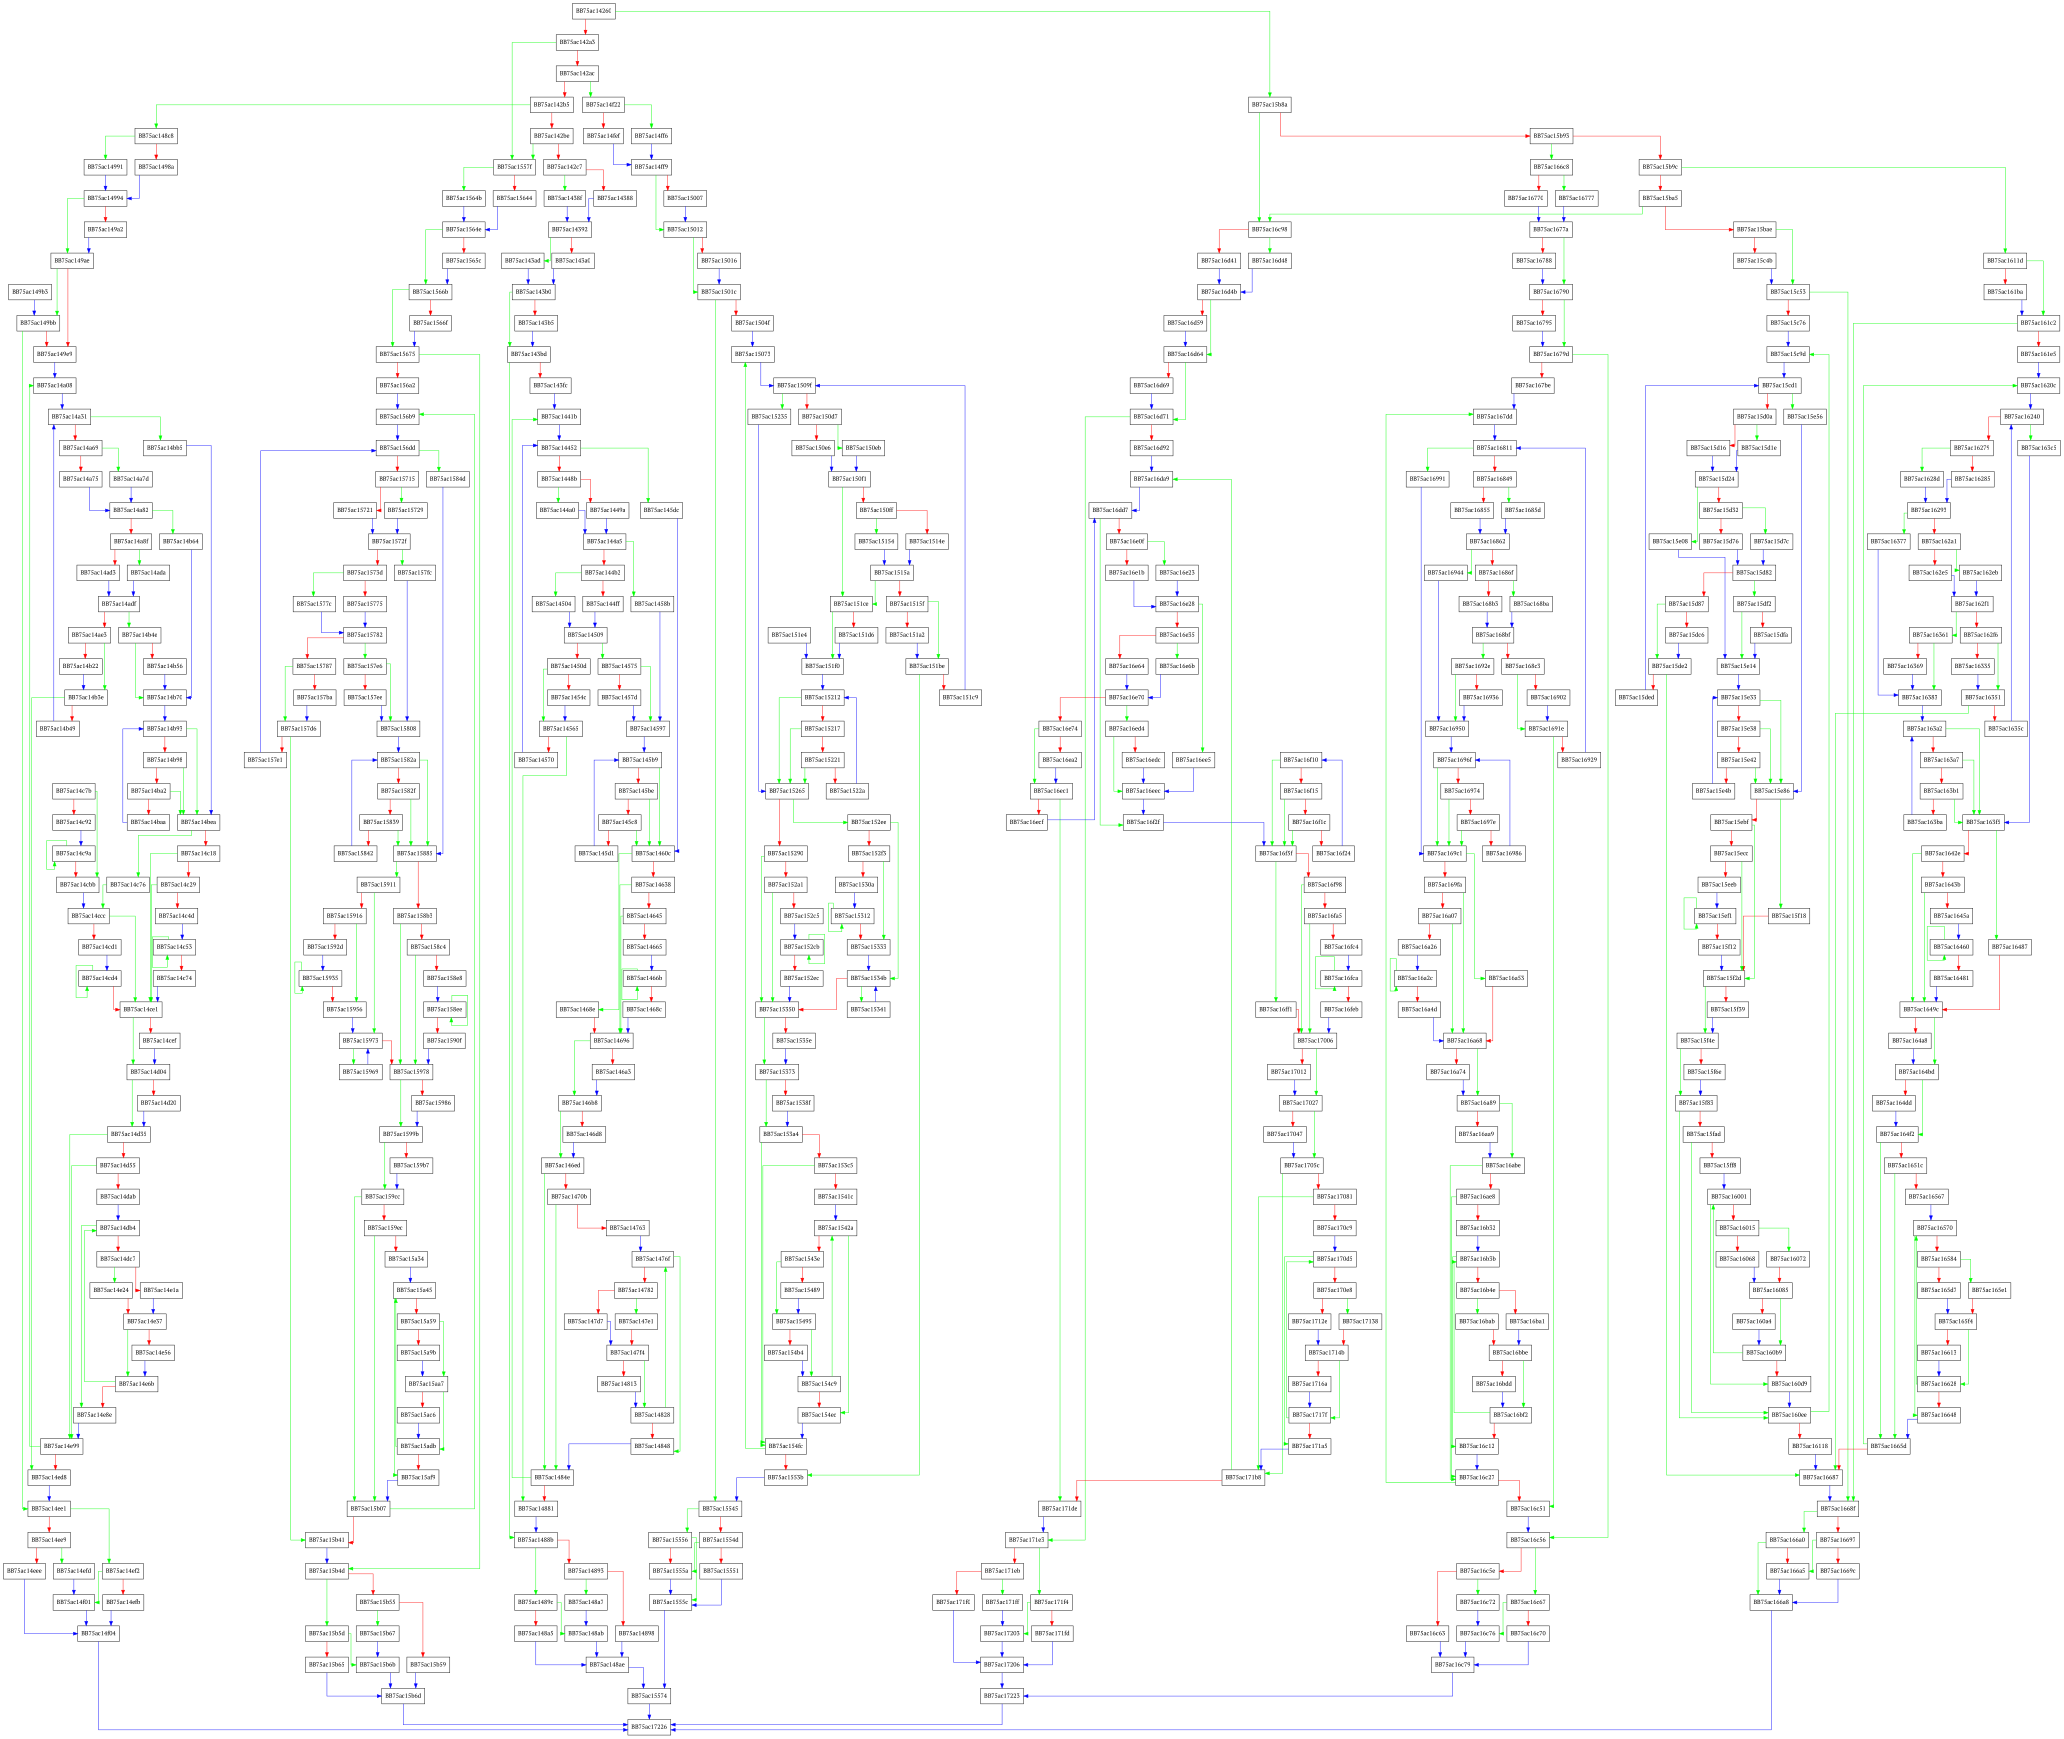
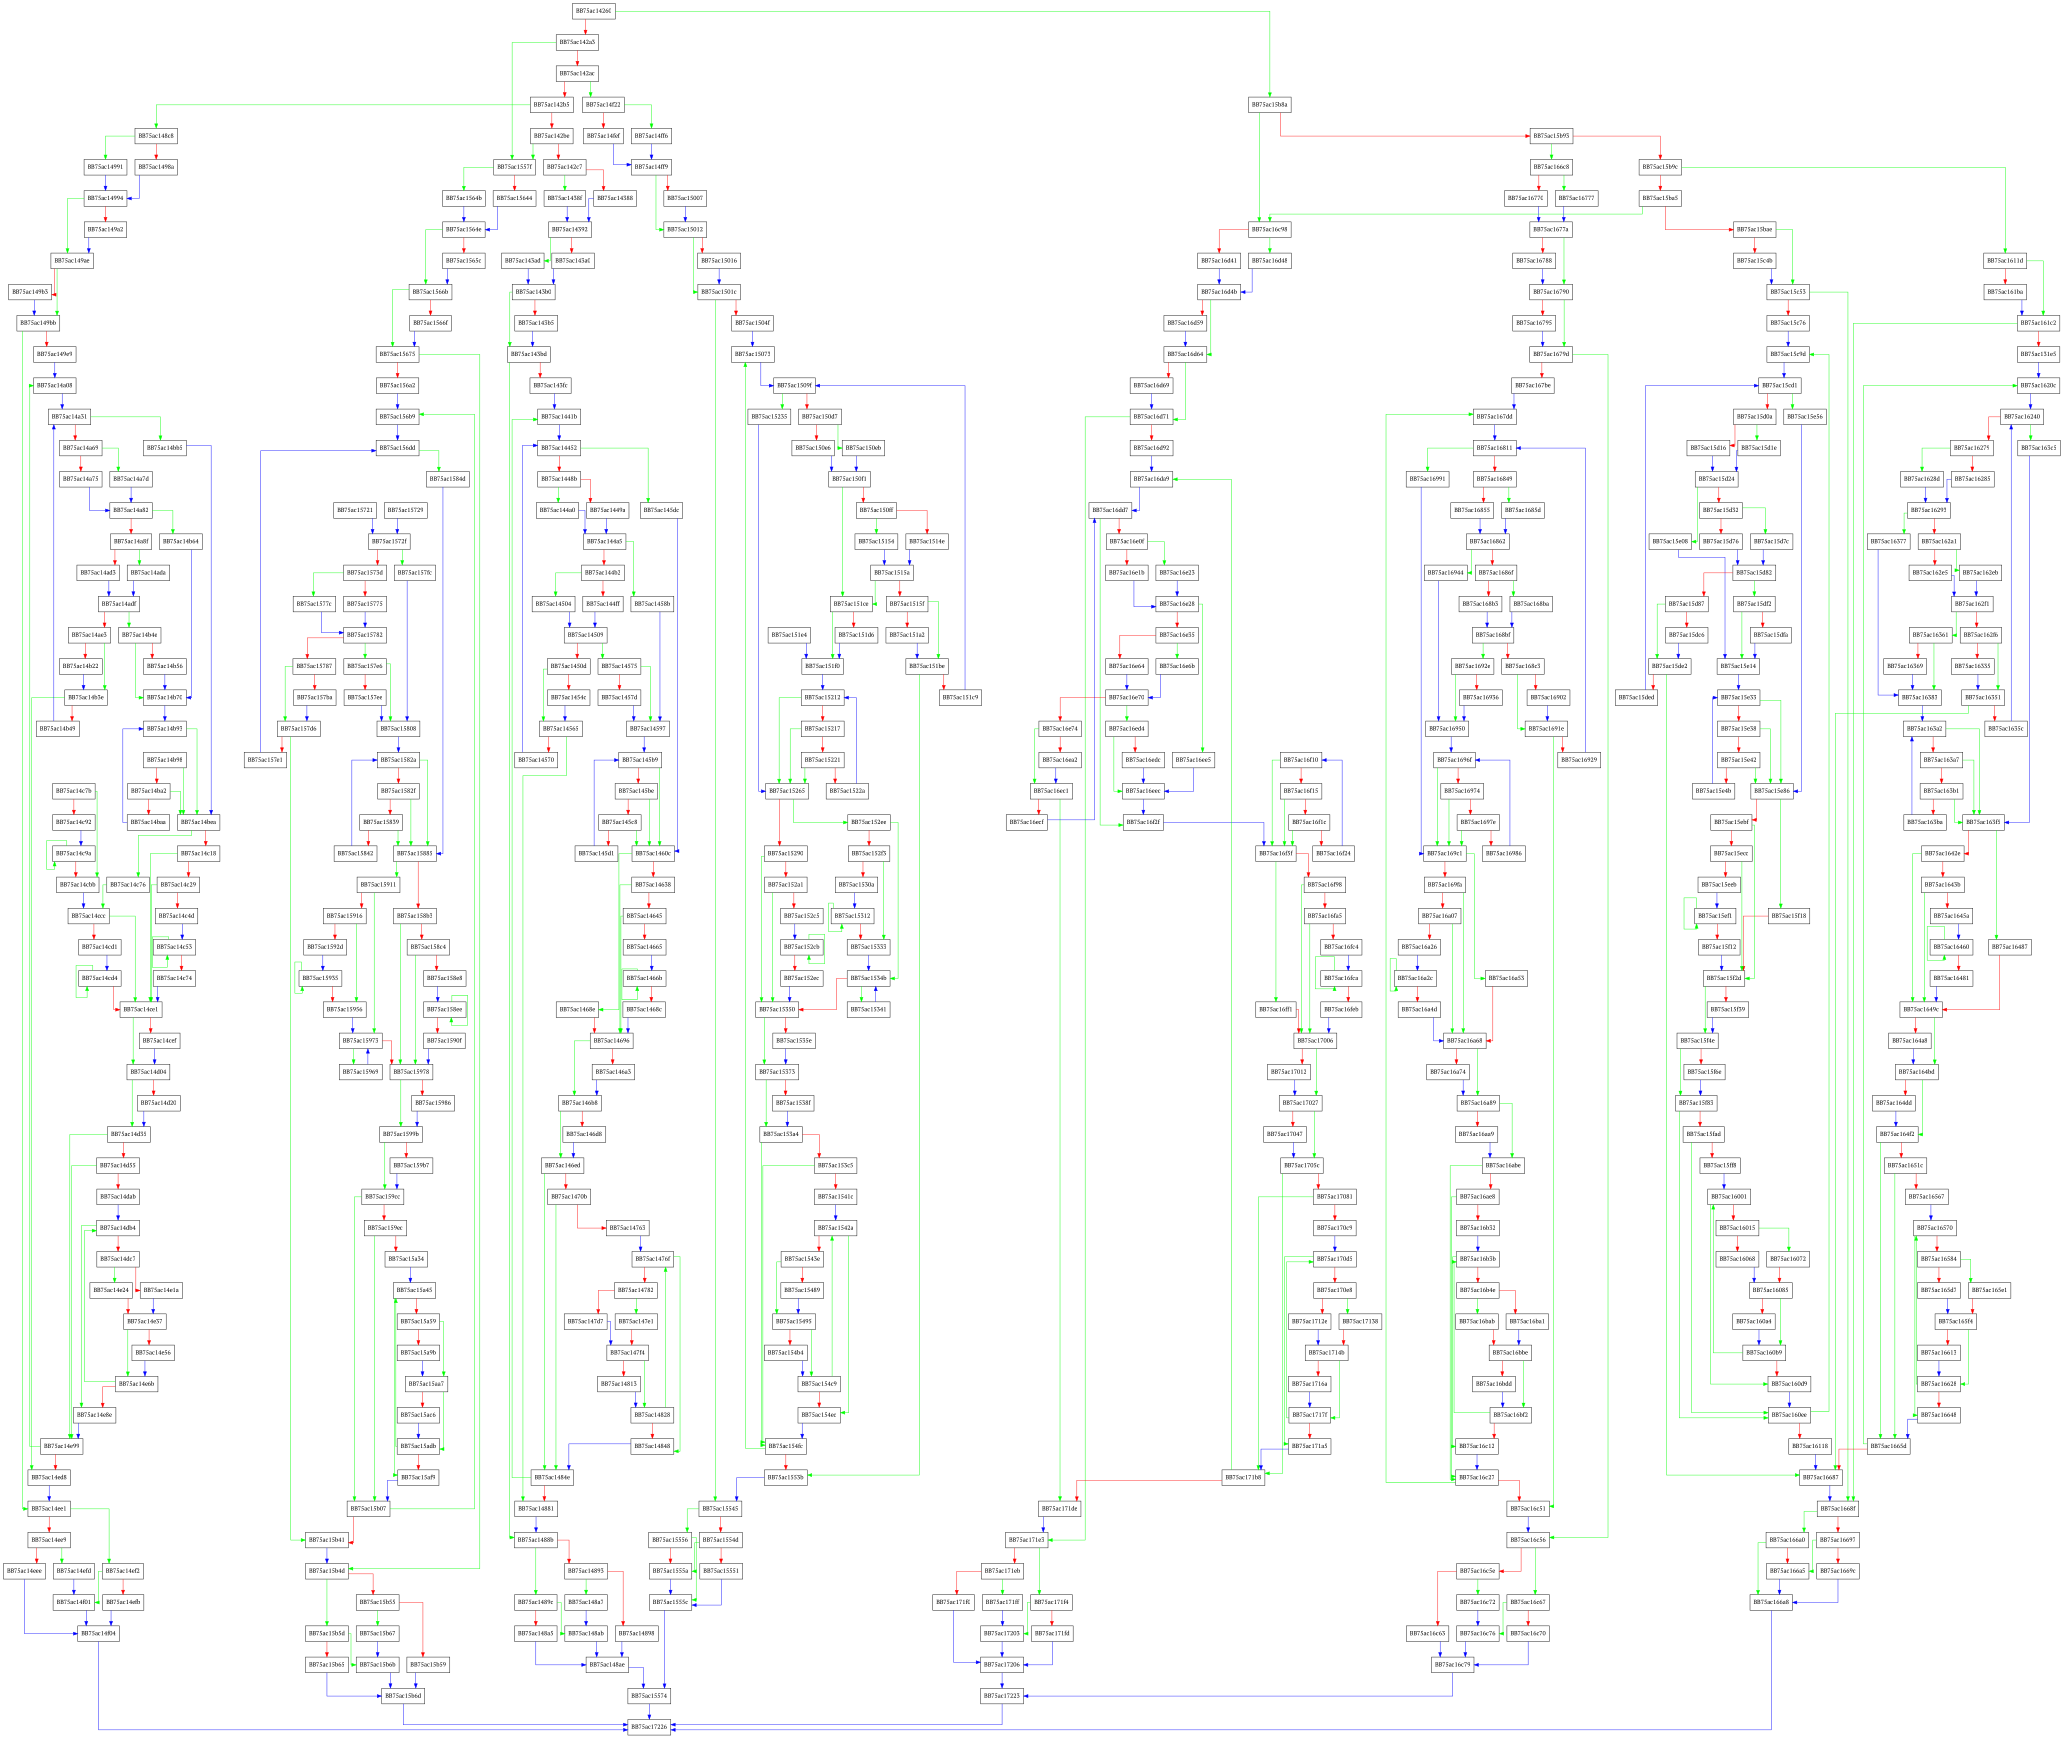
(68, 305) -> (54, 282)
(2039, 354) -> (2039, 354)
(397, 479) -> none
(165, 742) -> none
